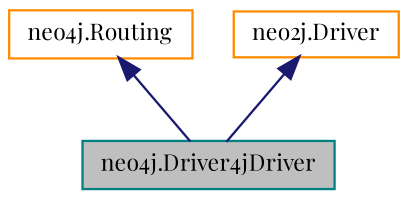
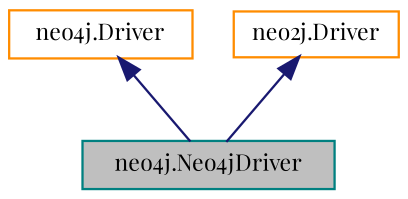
(101, 34) -> (101, 34)
(209, 165) -> (209, 165)
